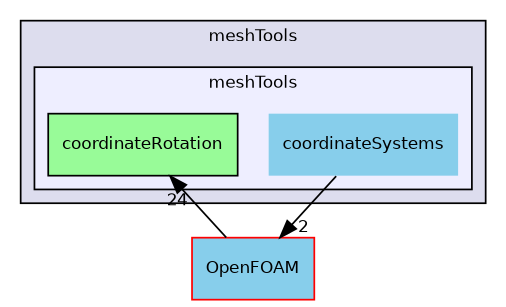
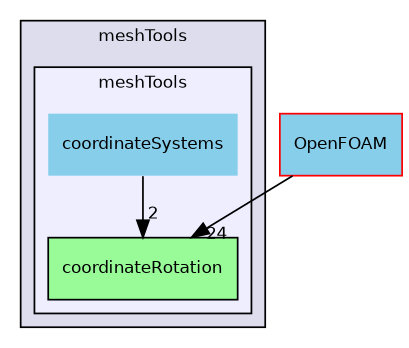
(314, 200) -> (143, 198)
